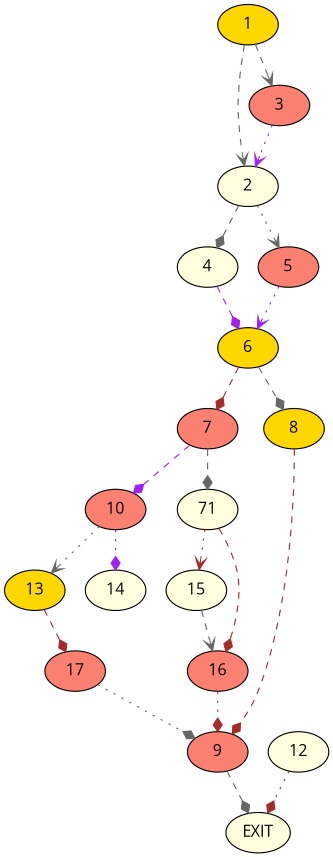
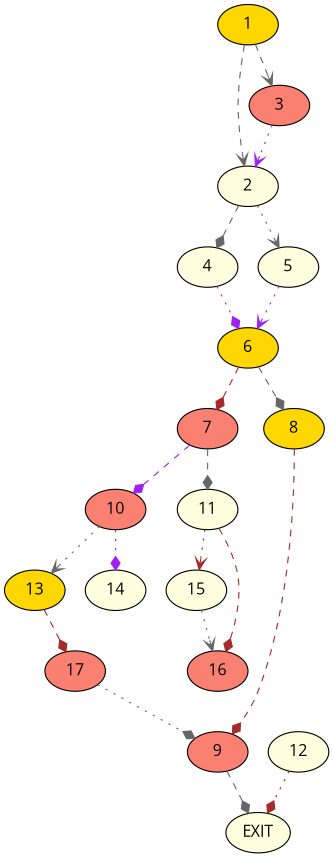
(288, 267) -> (288, 267)
(225, 301) -> (225, 301)
(208, 509) -> (208, 509)
(206, 625) -> (206, 625)
(218, 705) -> none
